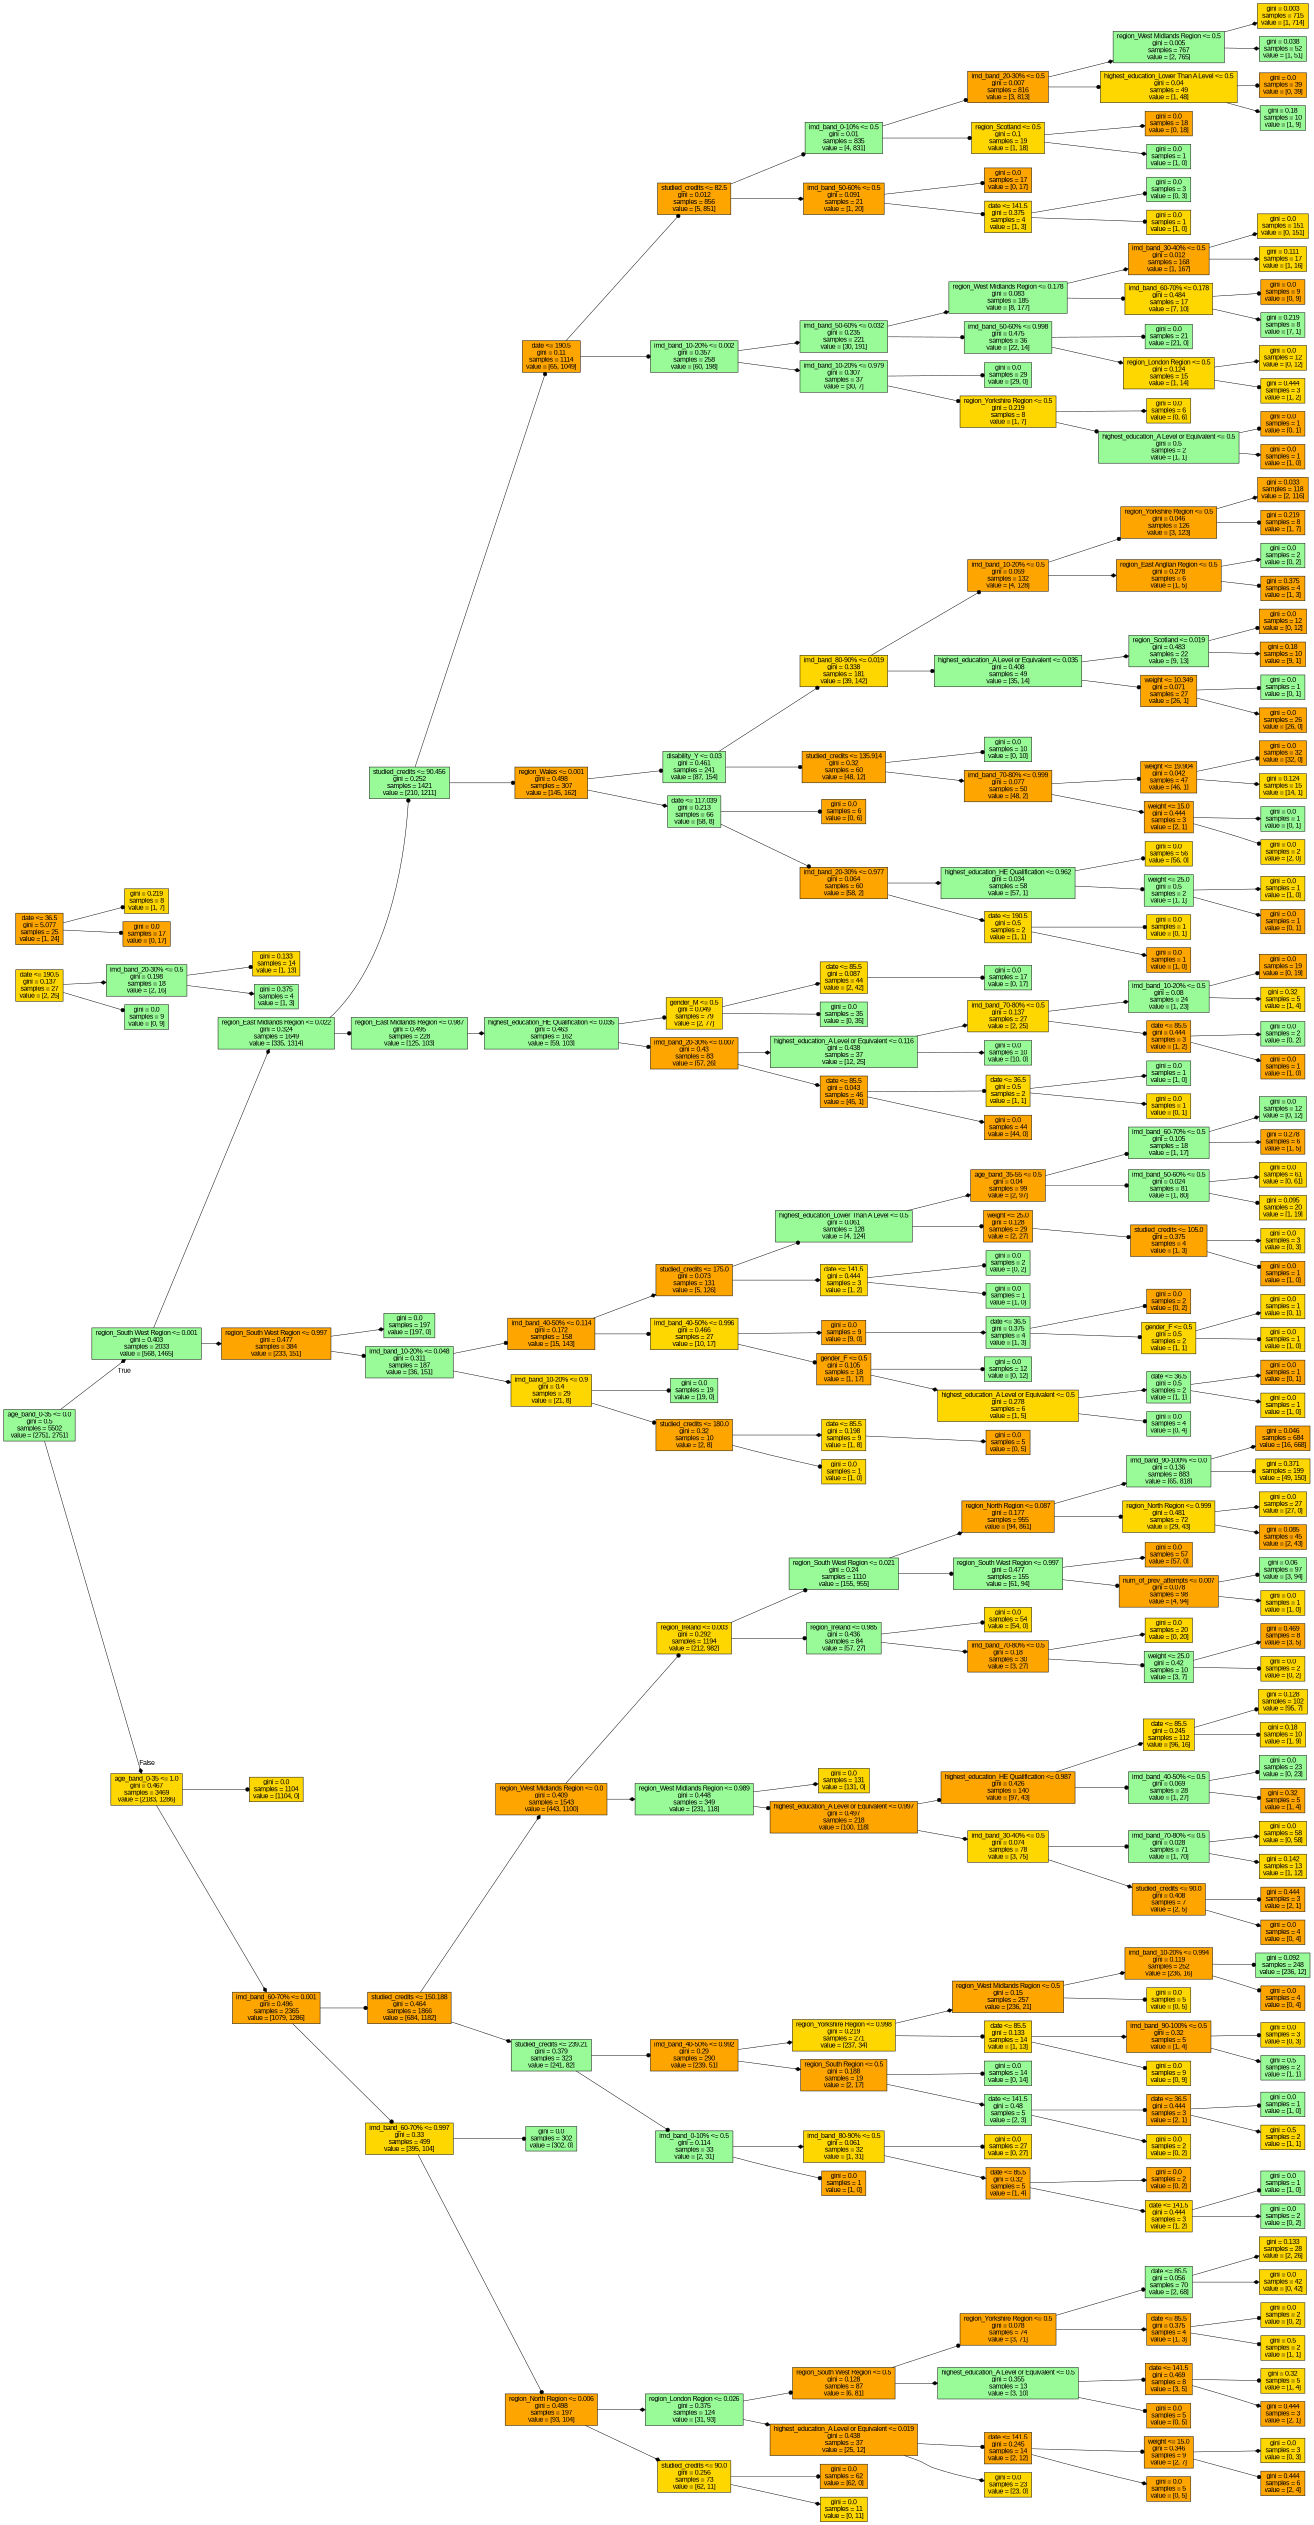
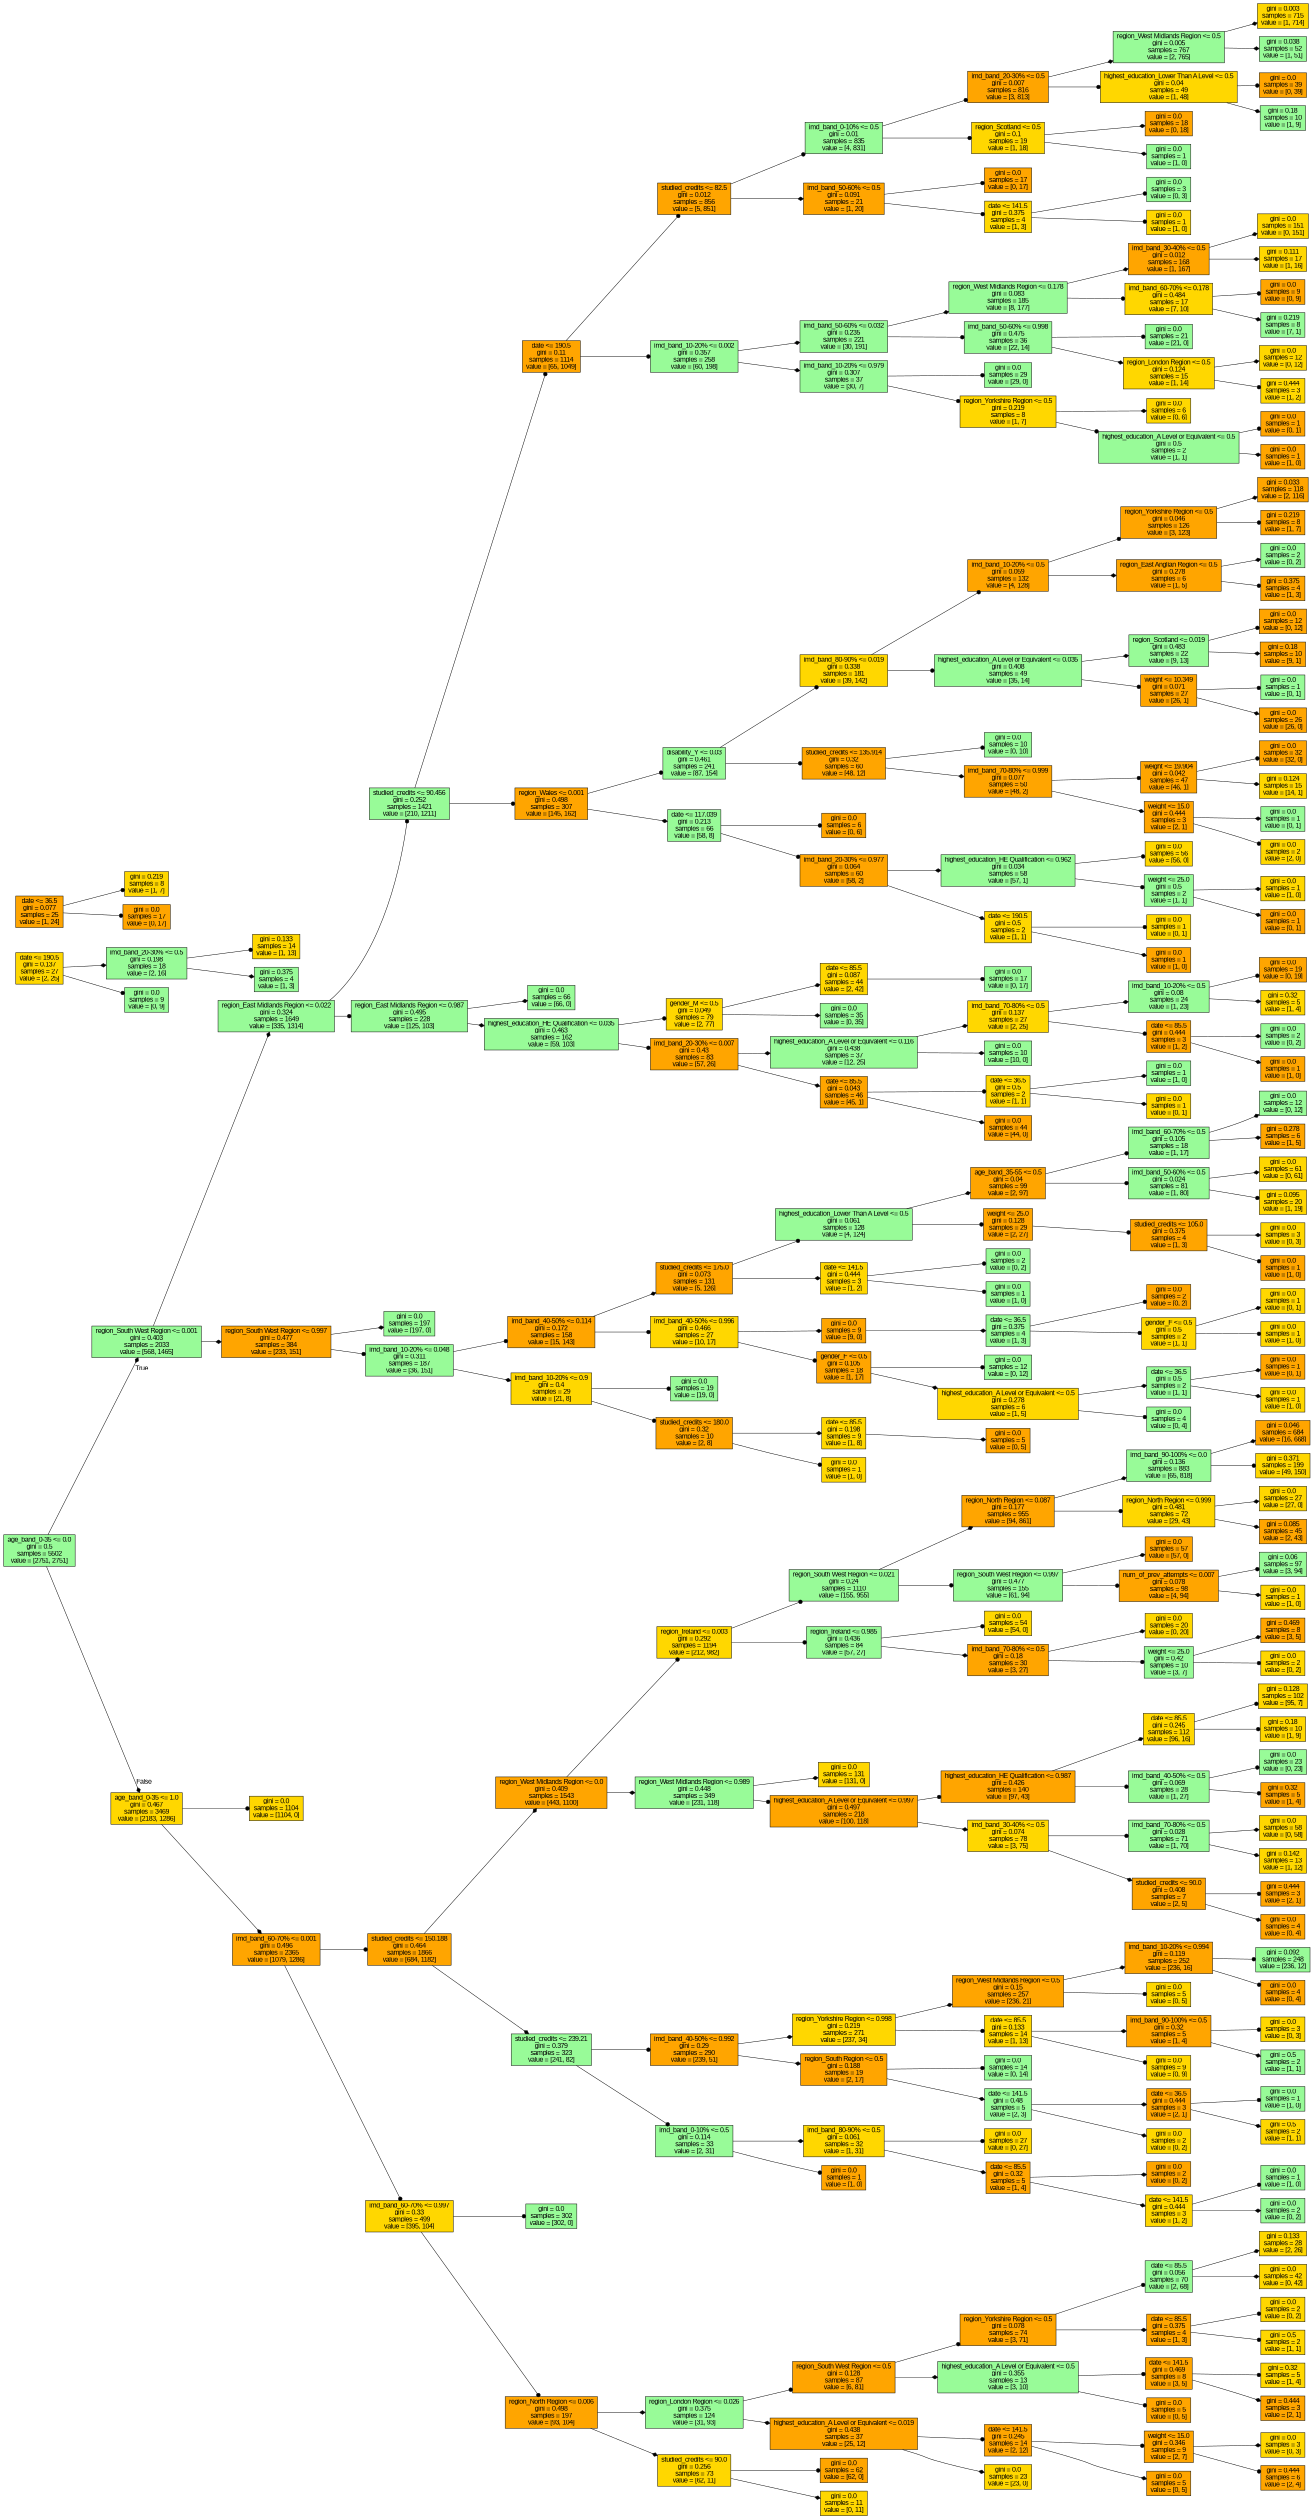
(39, 929) -> (39, 912)
none -> (551, 998)
(769, 1014) -> (768, 1015)
(1087, 2110) -> (1086, 2104)
